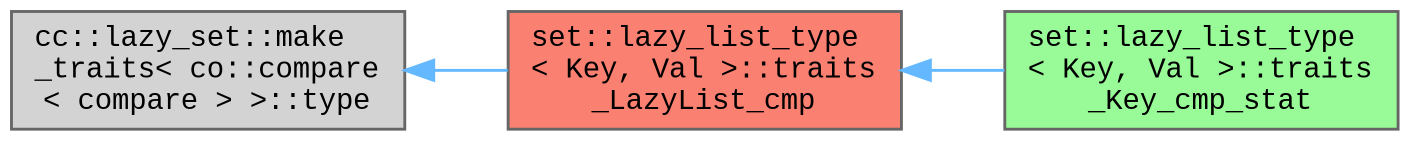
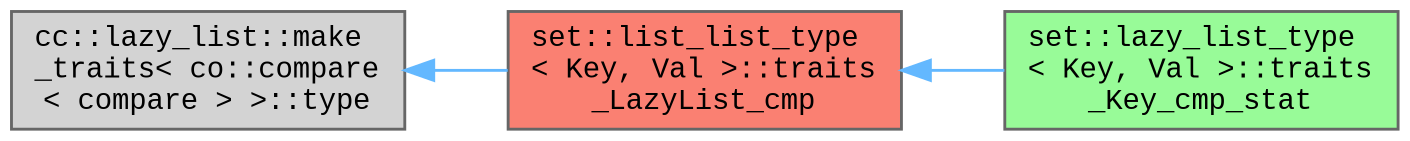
(208, 70) -> (208, 70)
(705, 70) -> (705, 70)
